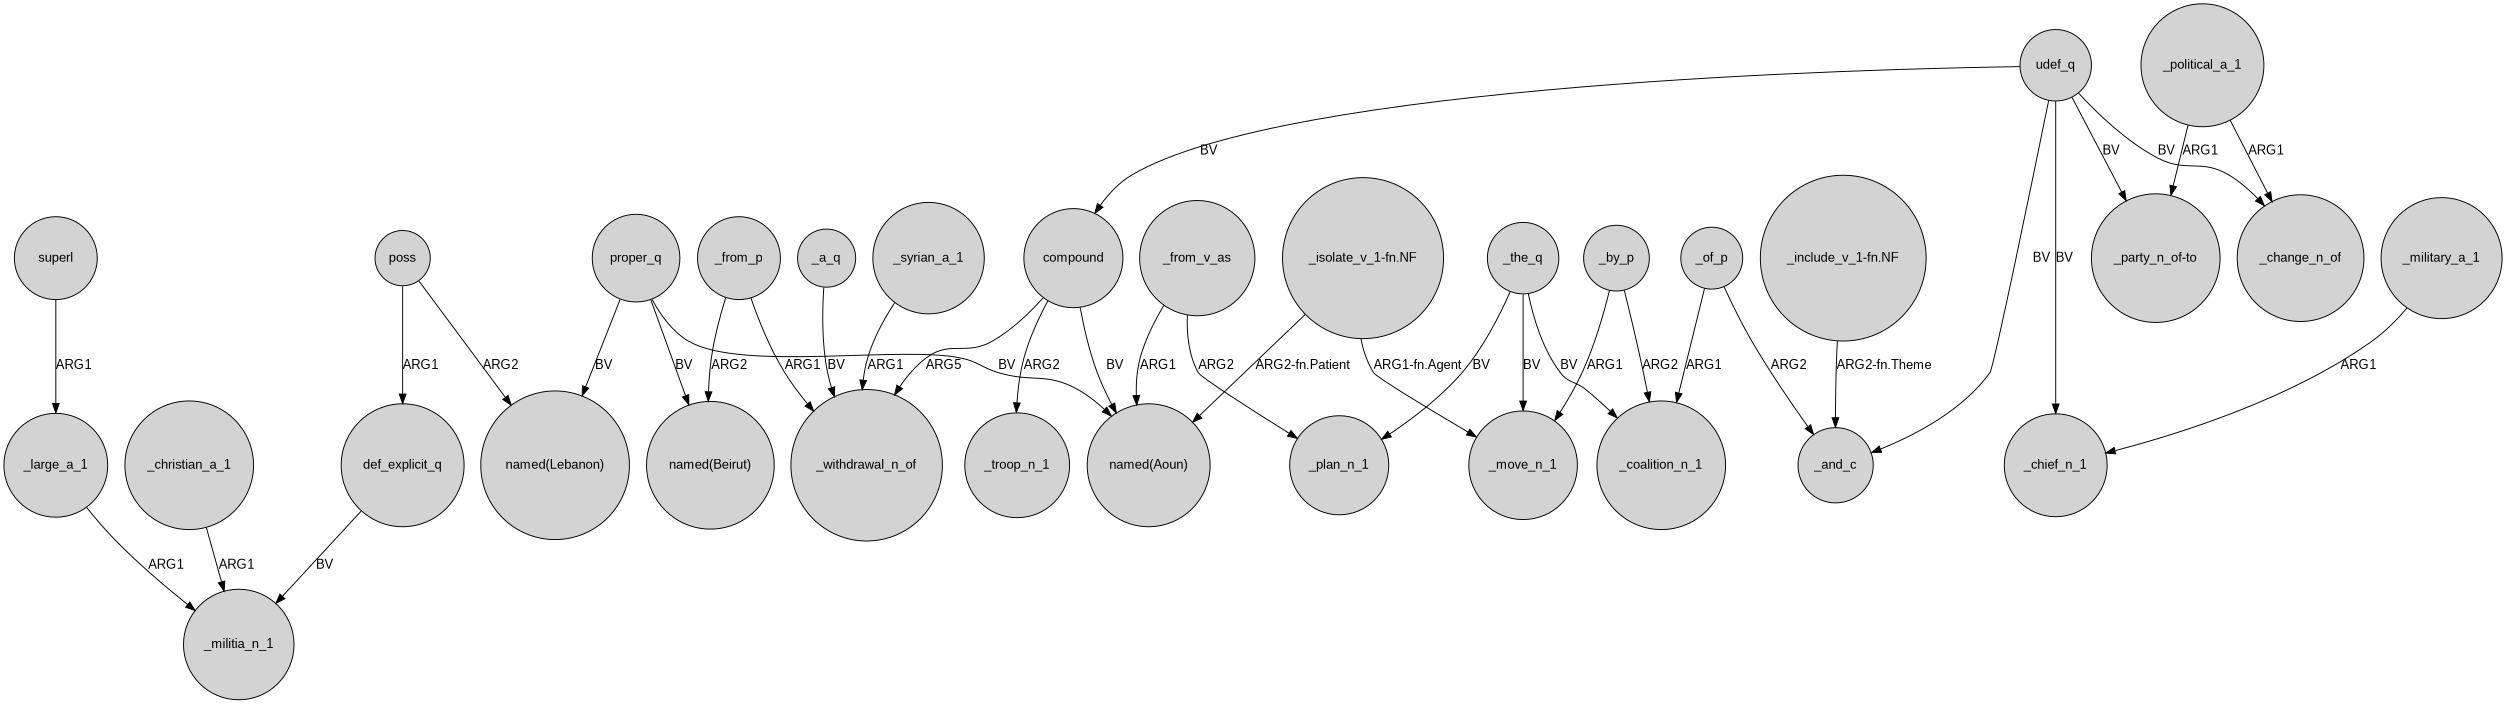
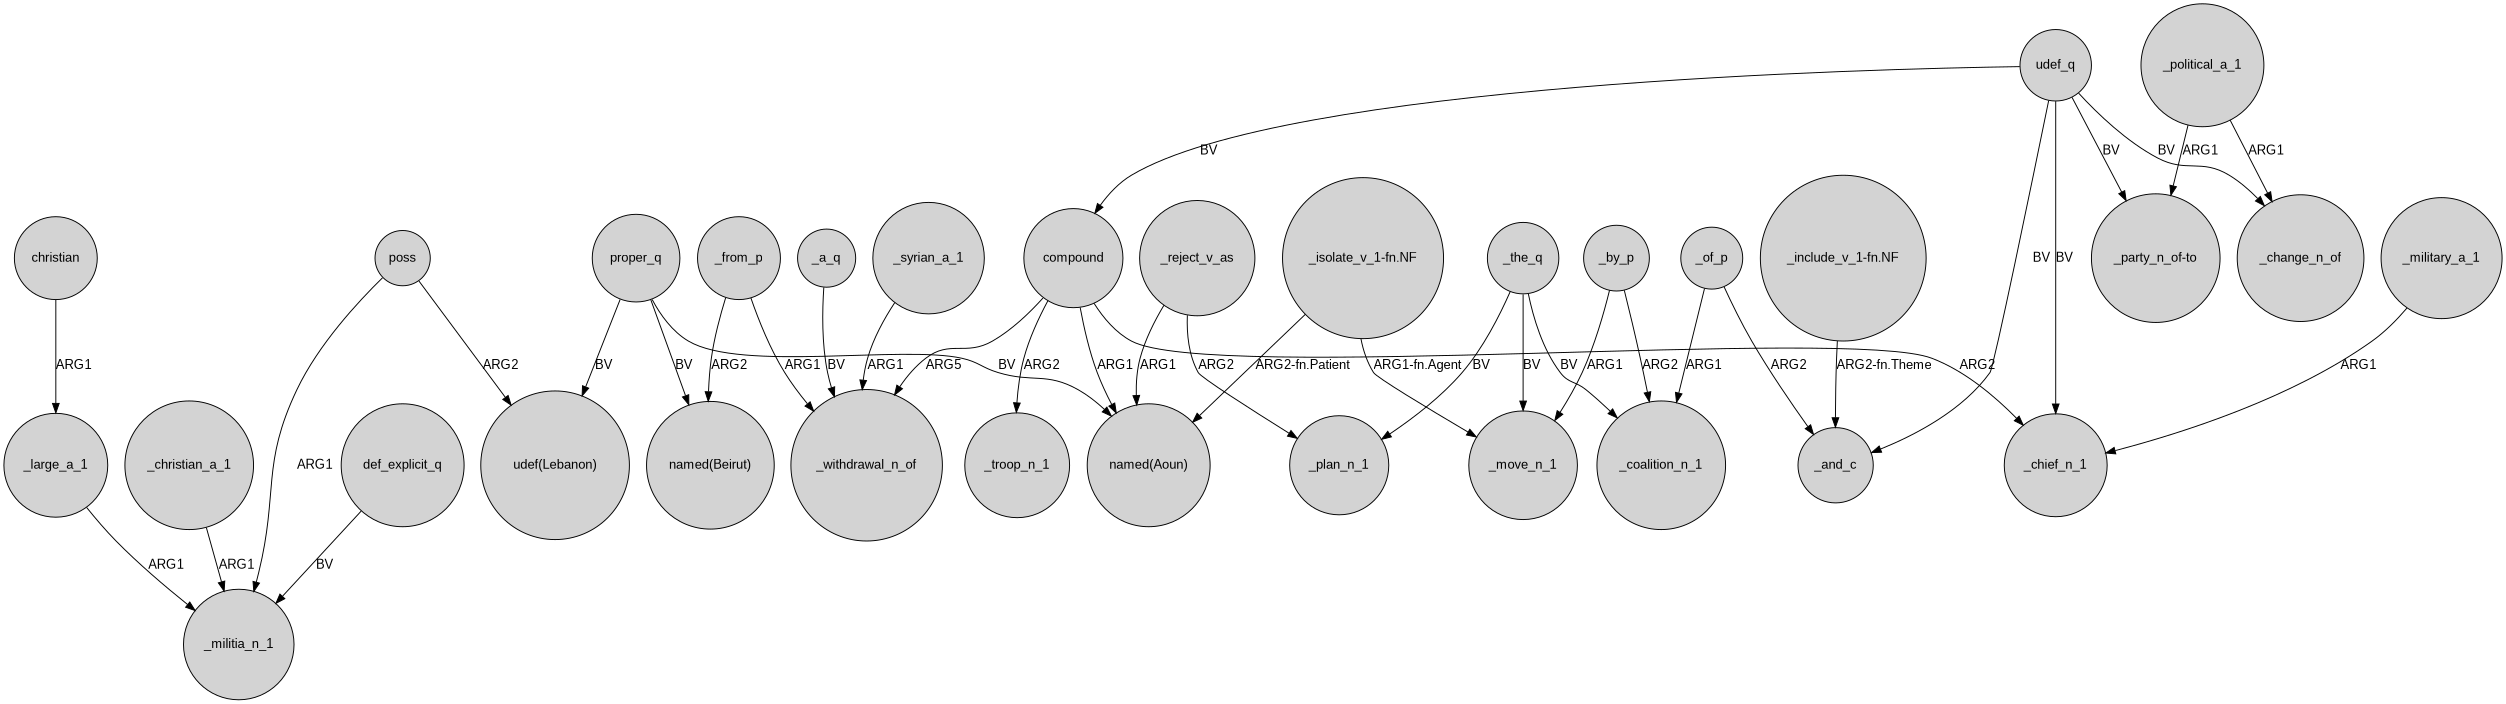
(56, 258) -> (56, 258)
(1197, 258) -> (1197, 258)
(403, 340) -> (286, 416)
none -> (1557, 353)
(1115, 365) -> (1115, 365)
(555, 465) -> (555, 465)
